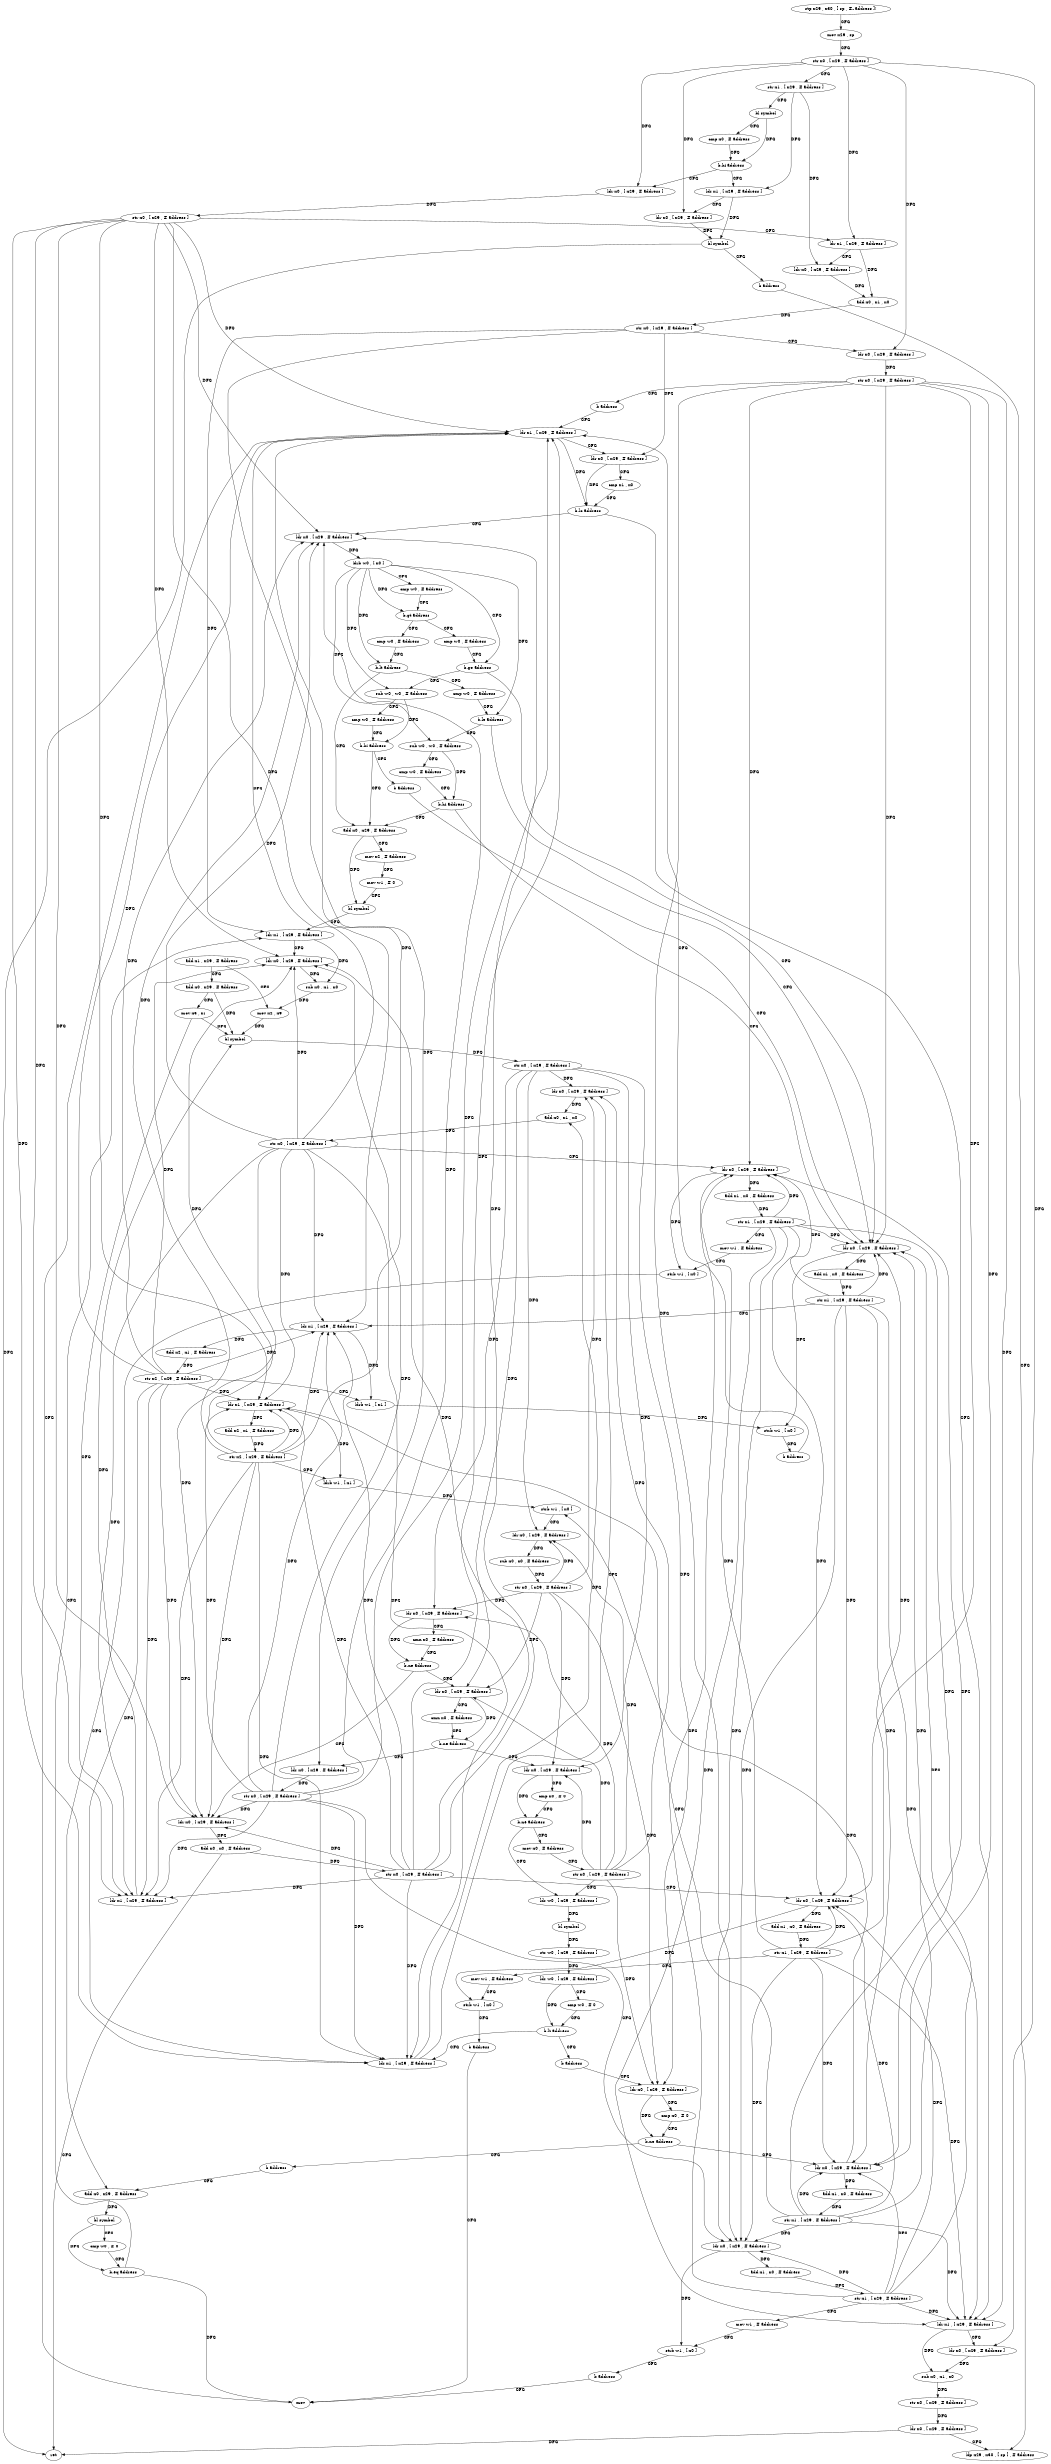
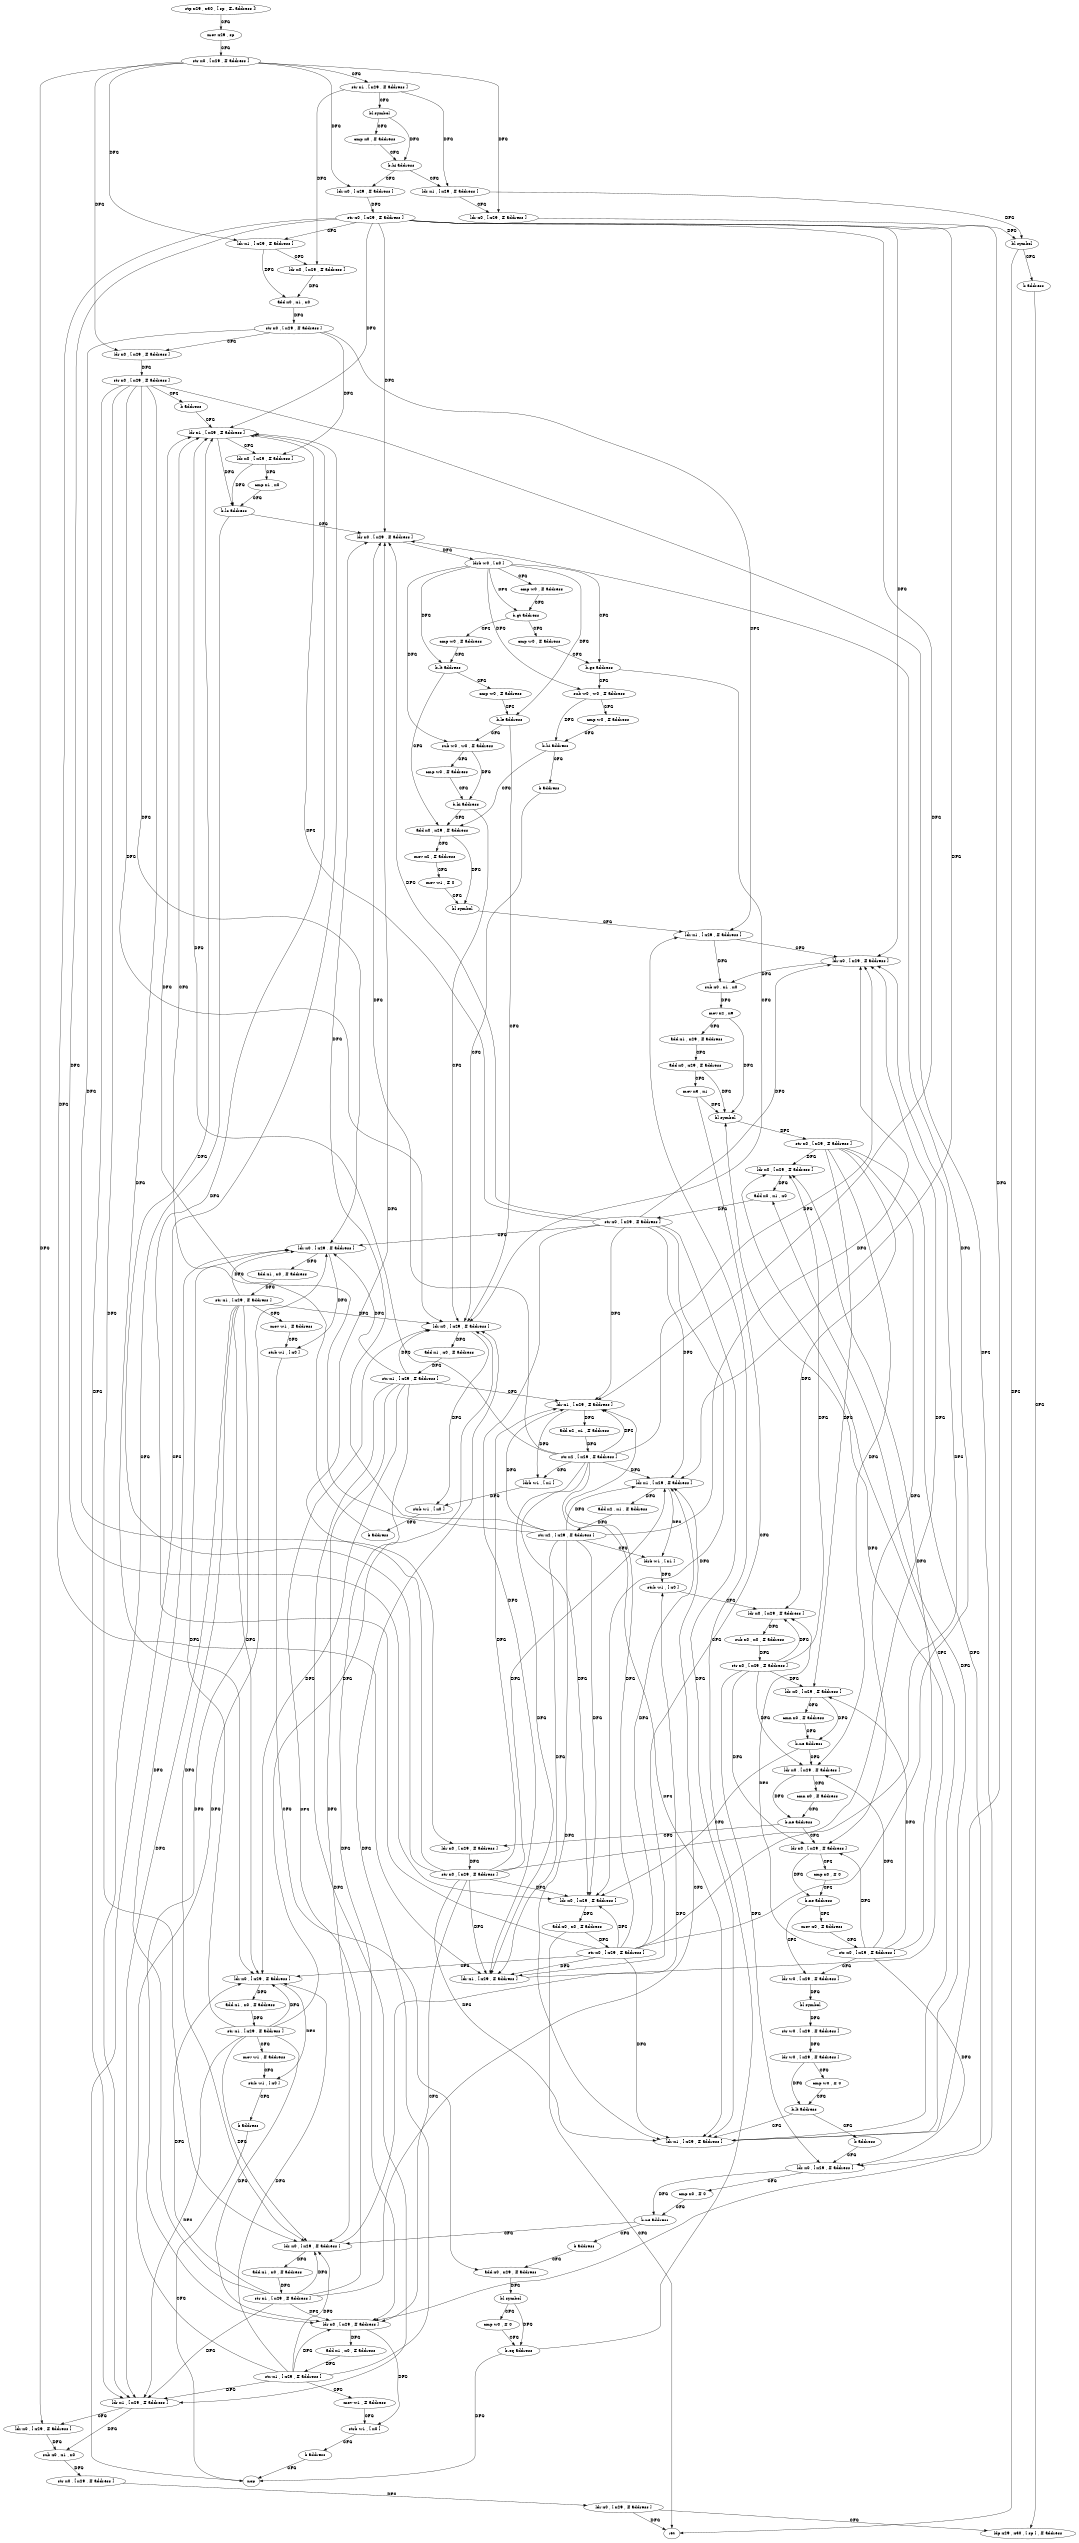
(251, 981) -> (710, 1025)
(301, 2403) -> (251, 2481)
